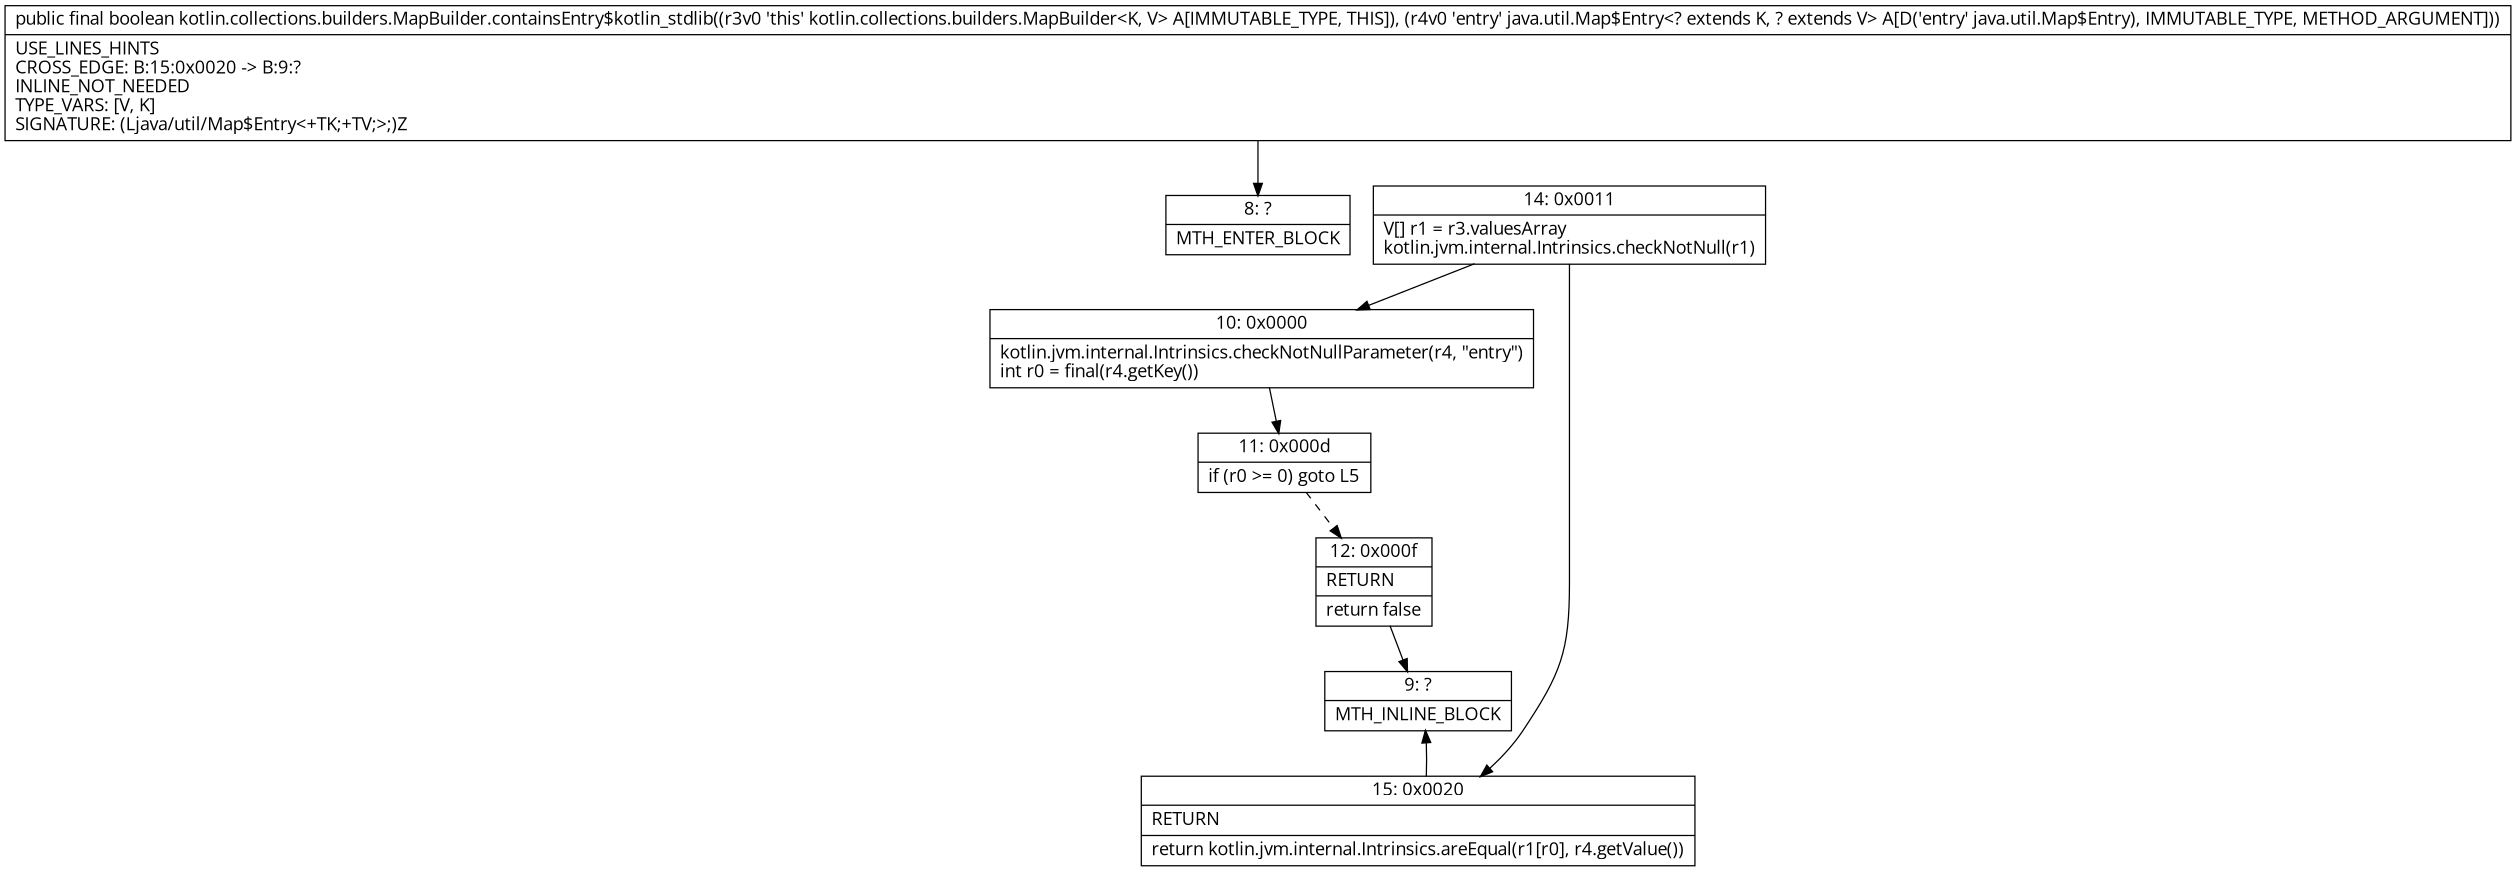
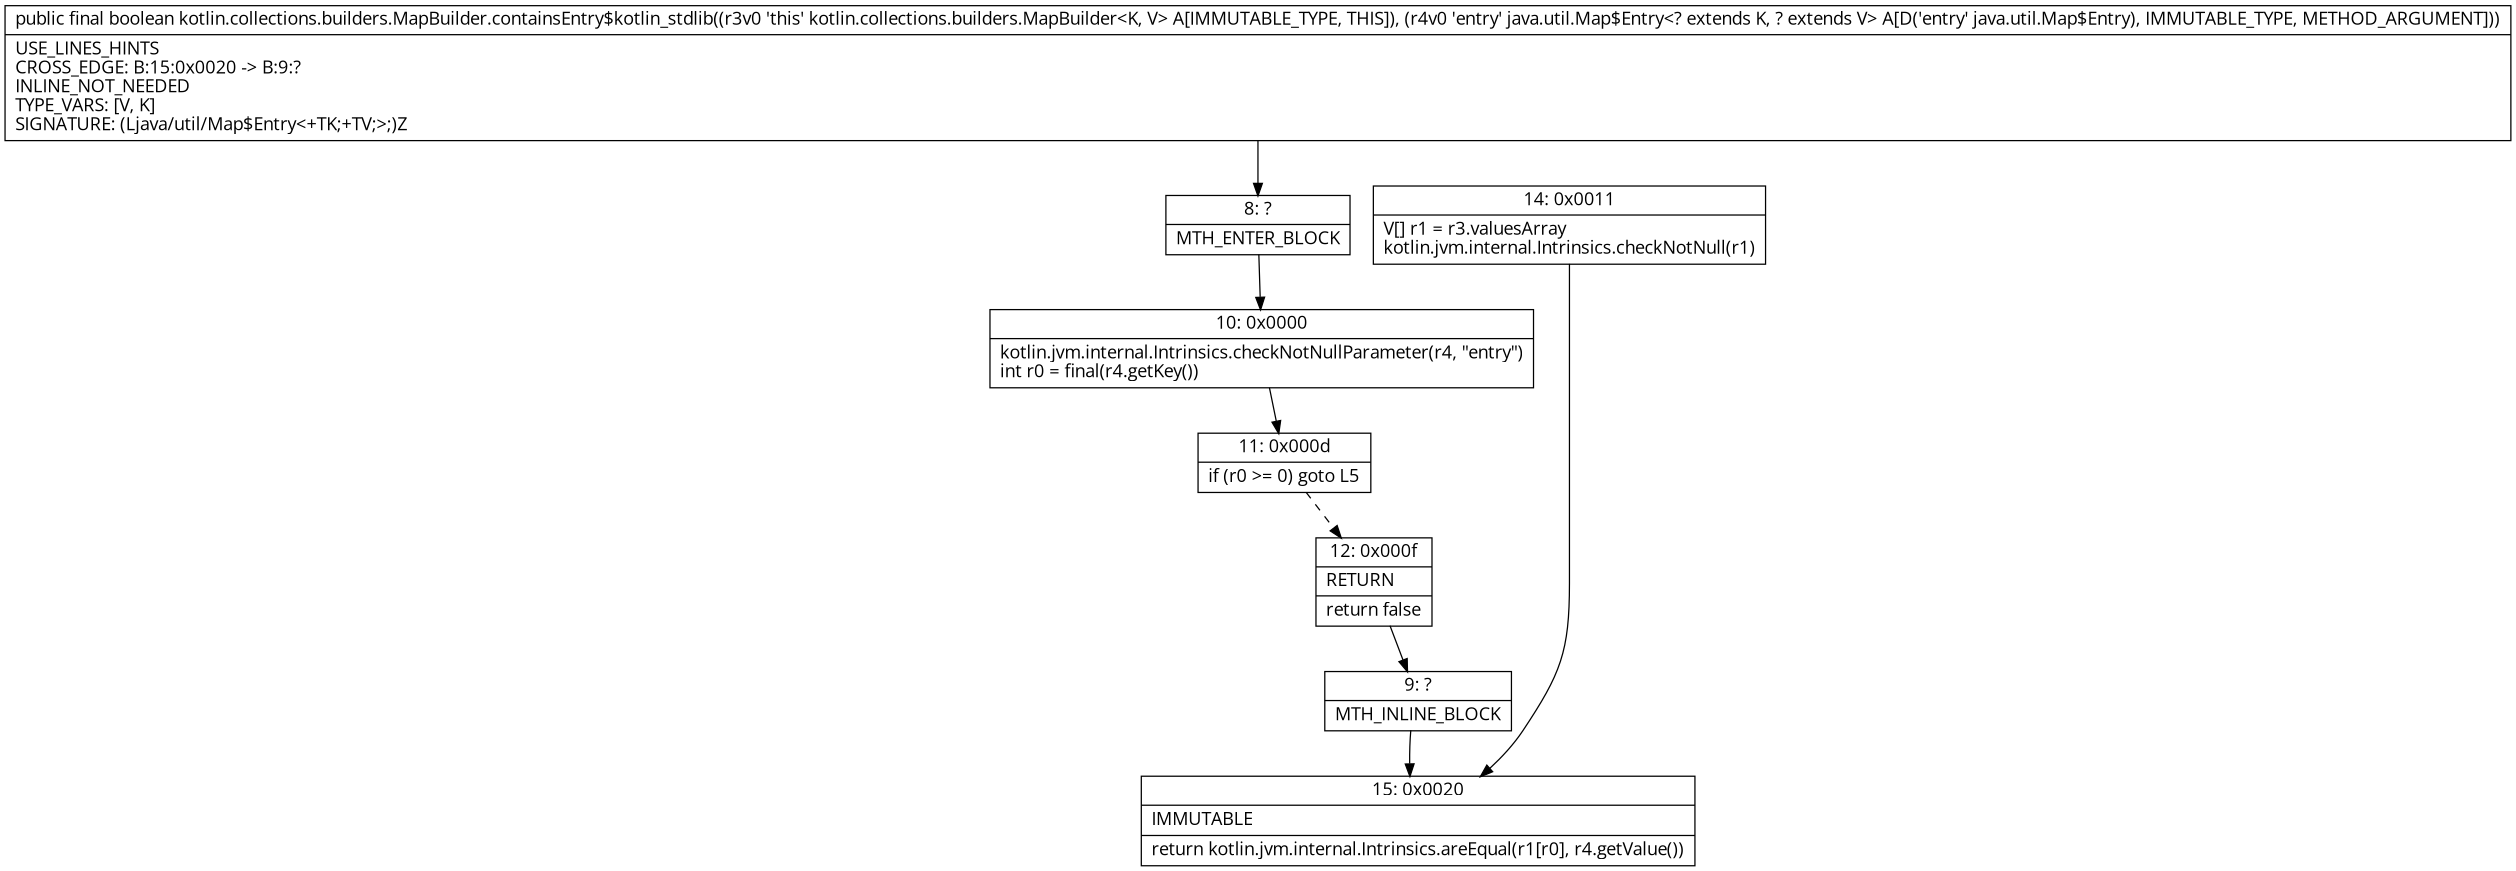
(1422, 284) -> (1260, 276)
(1427, 760) -> (1410, 747)
(1186, 820) -> (1202, 820)
